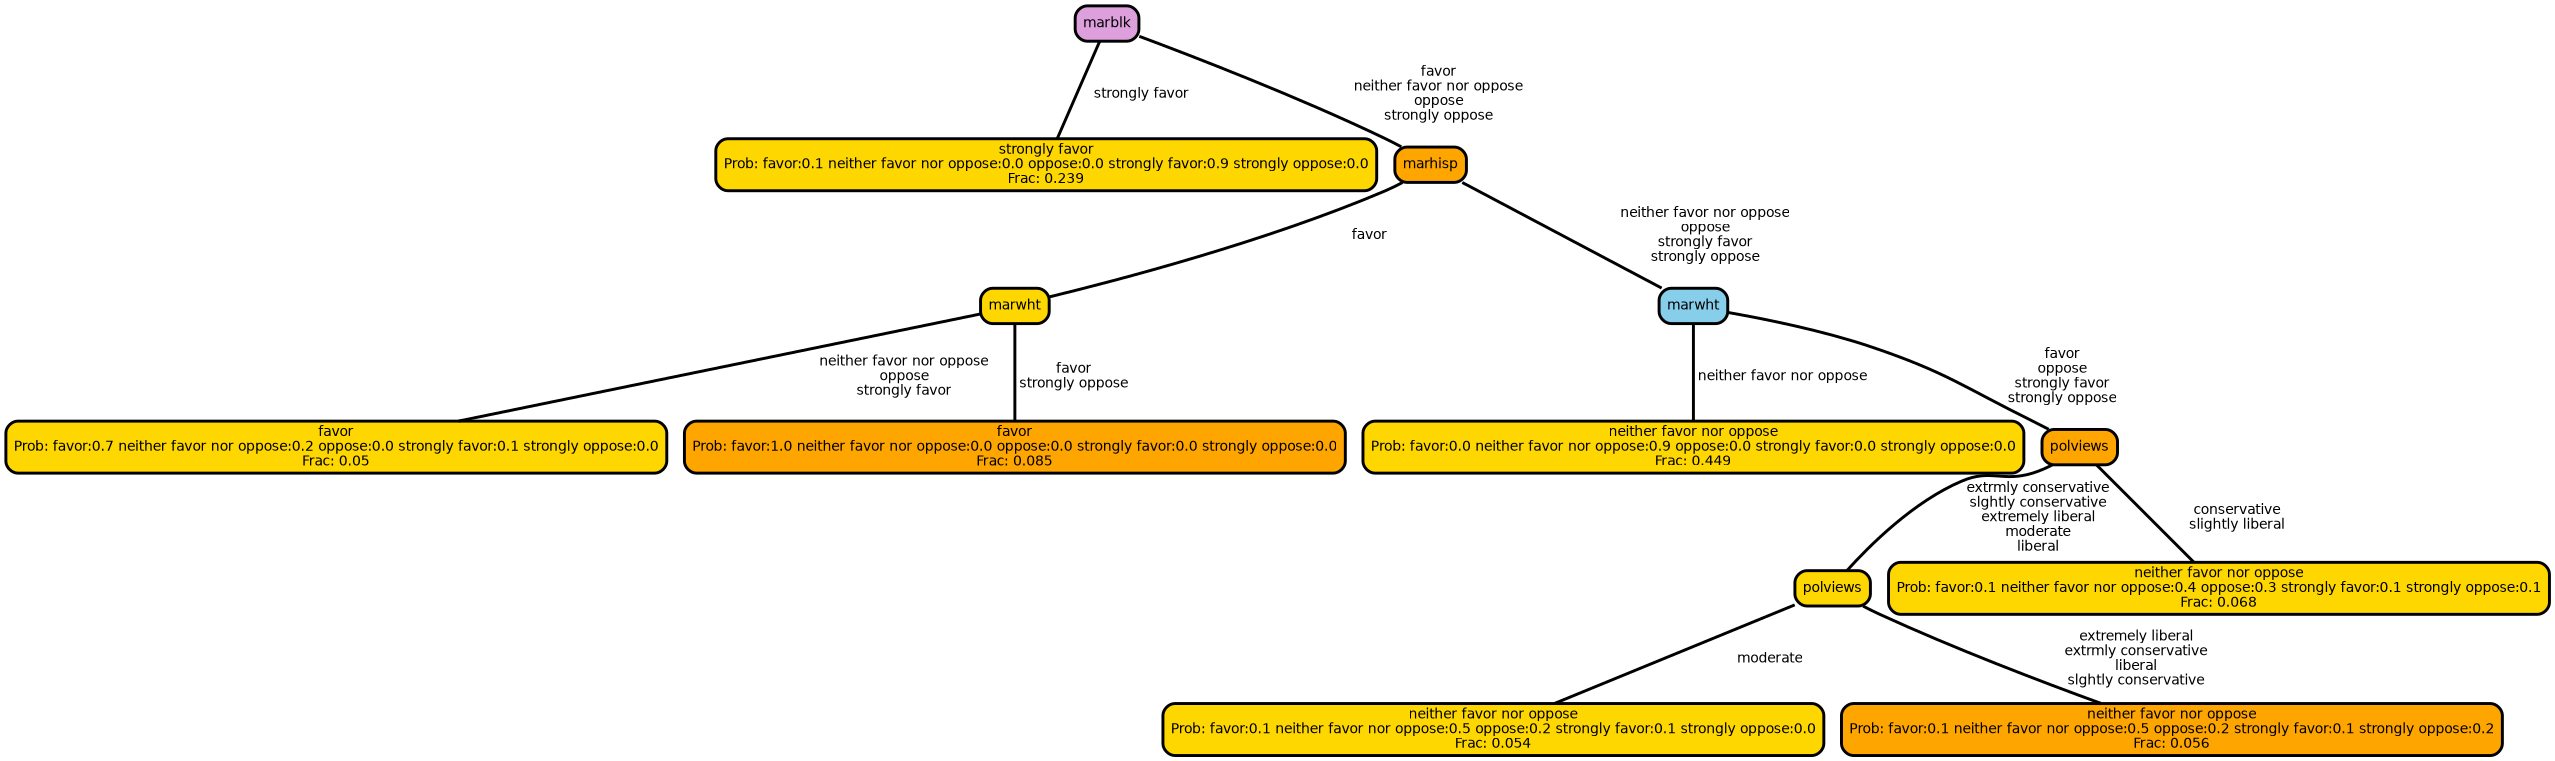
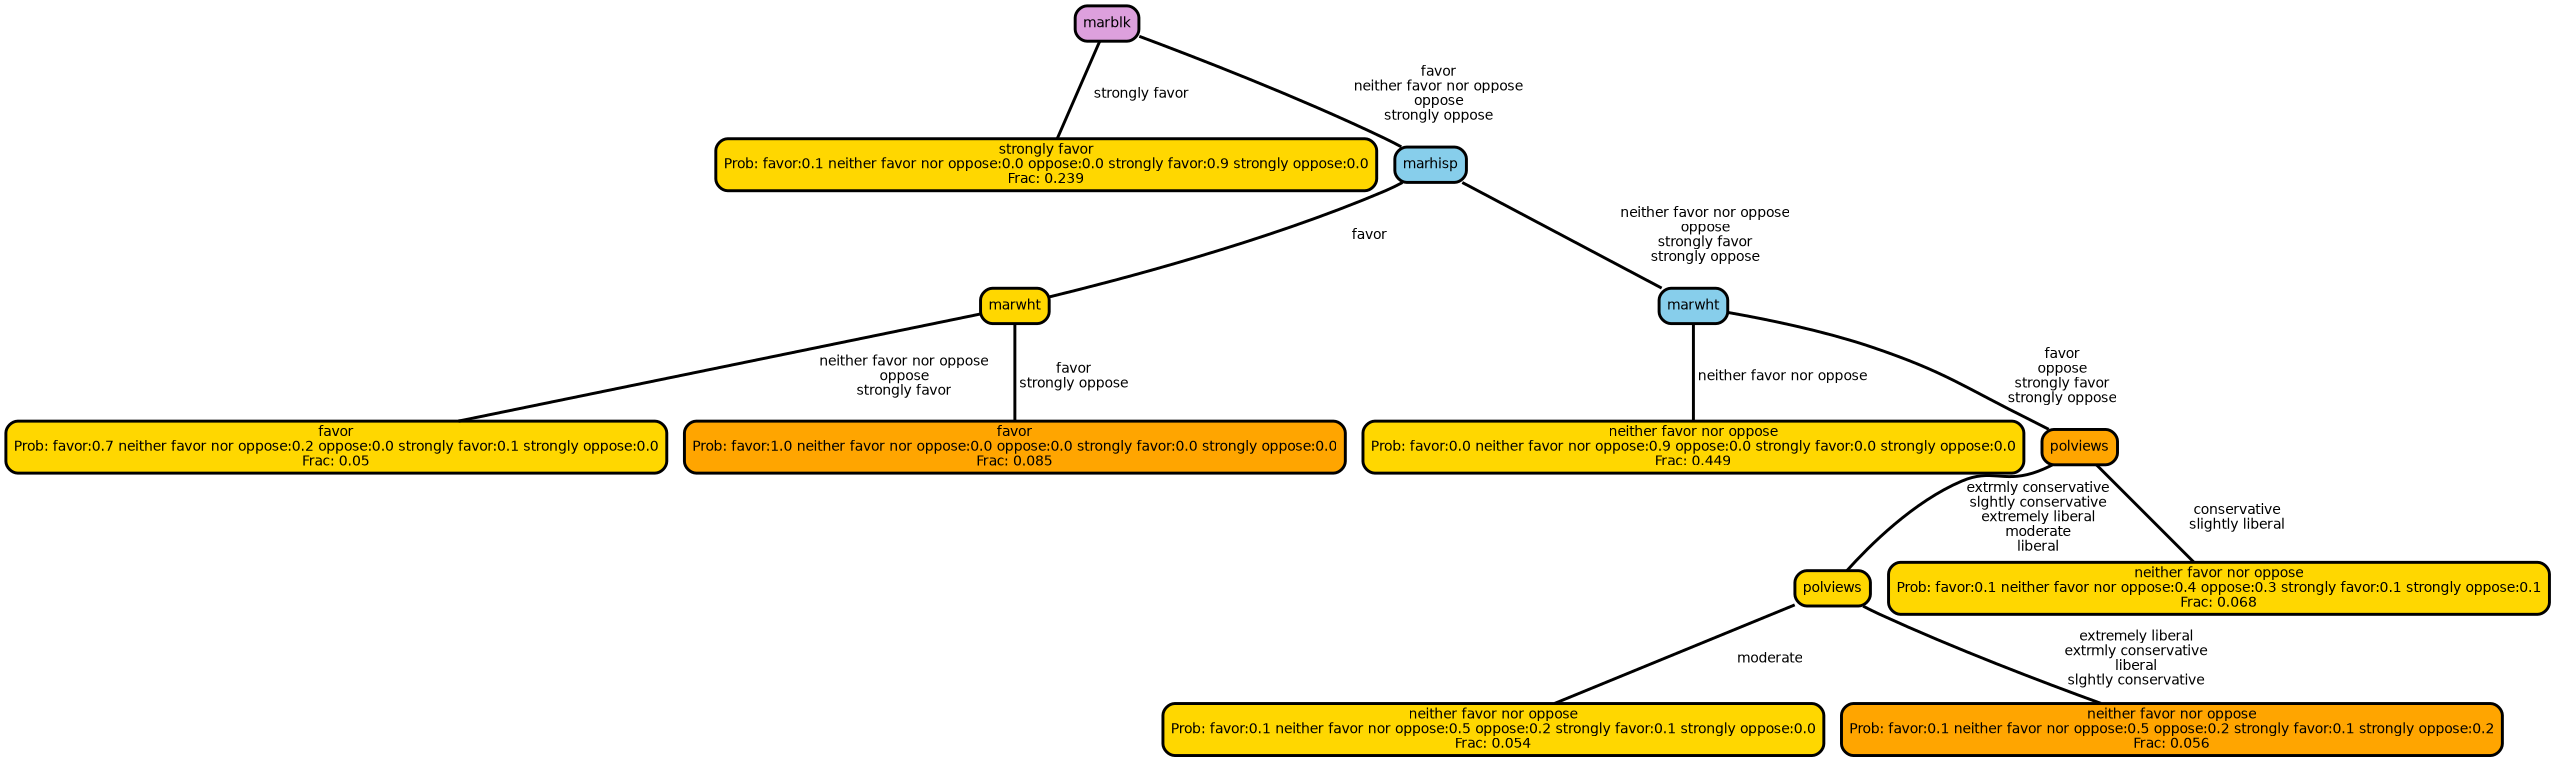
(1431, 165) -> (1431, 165)
